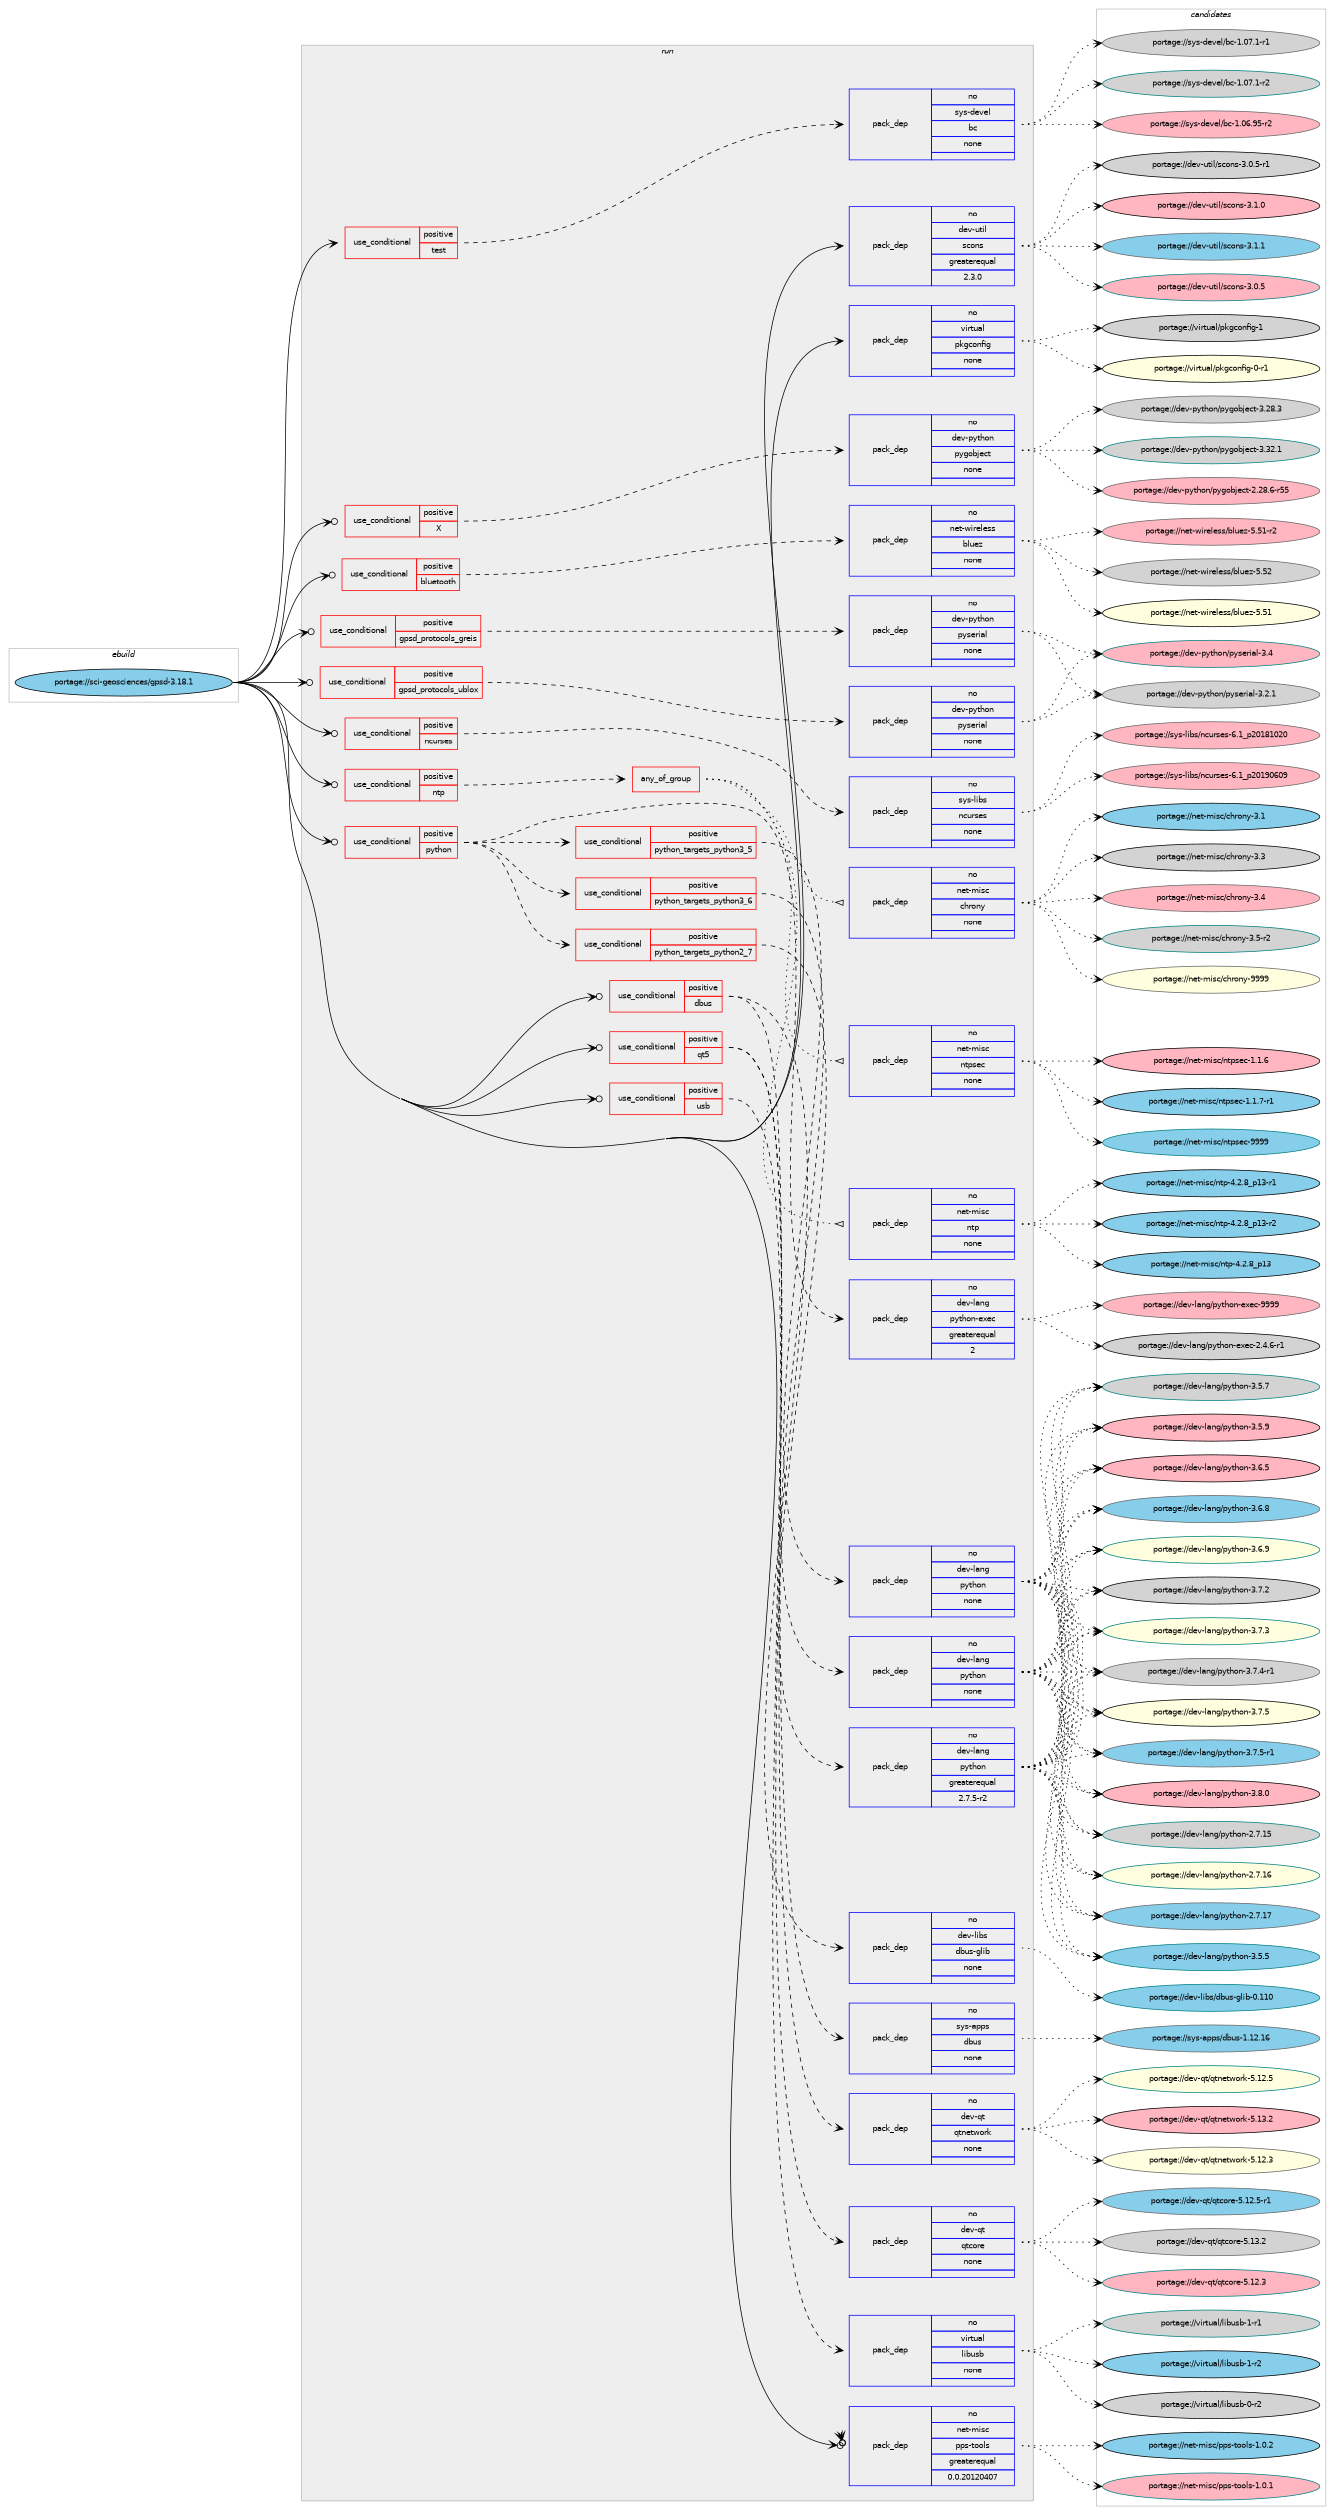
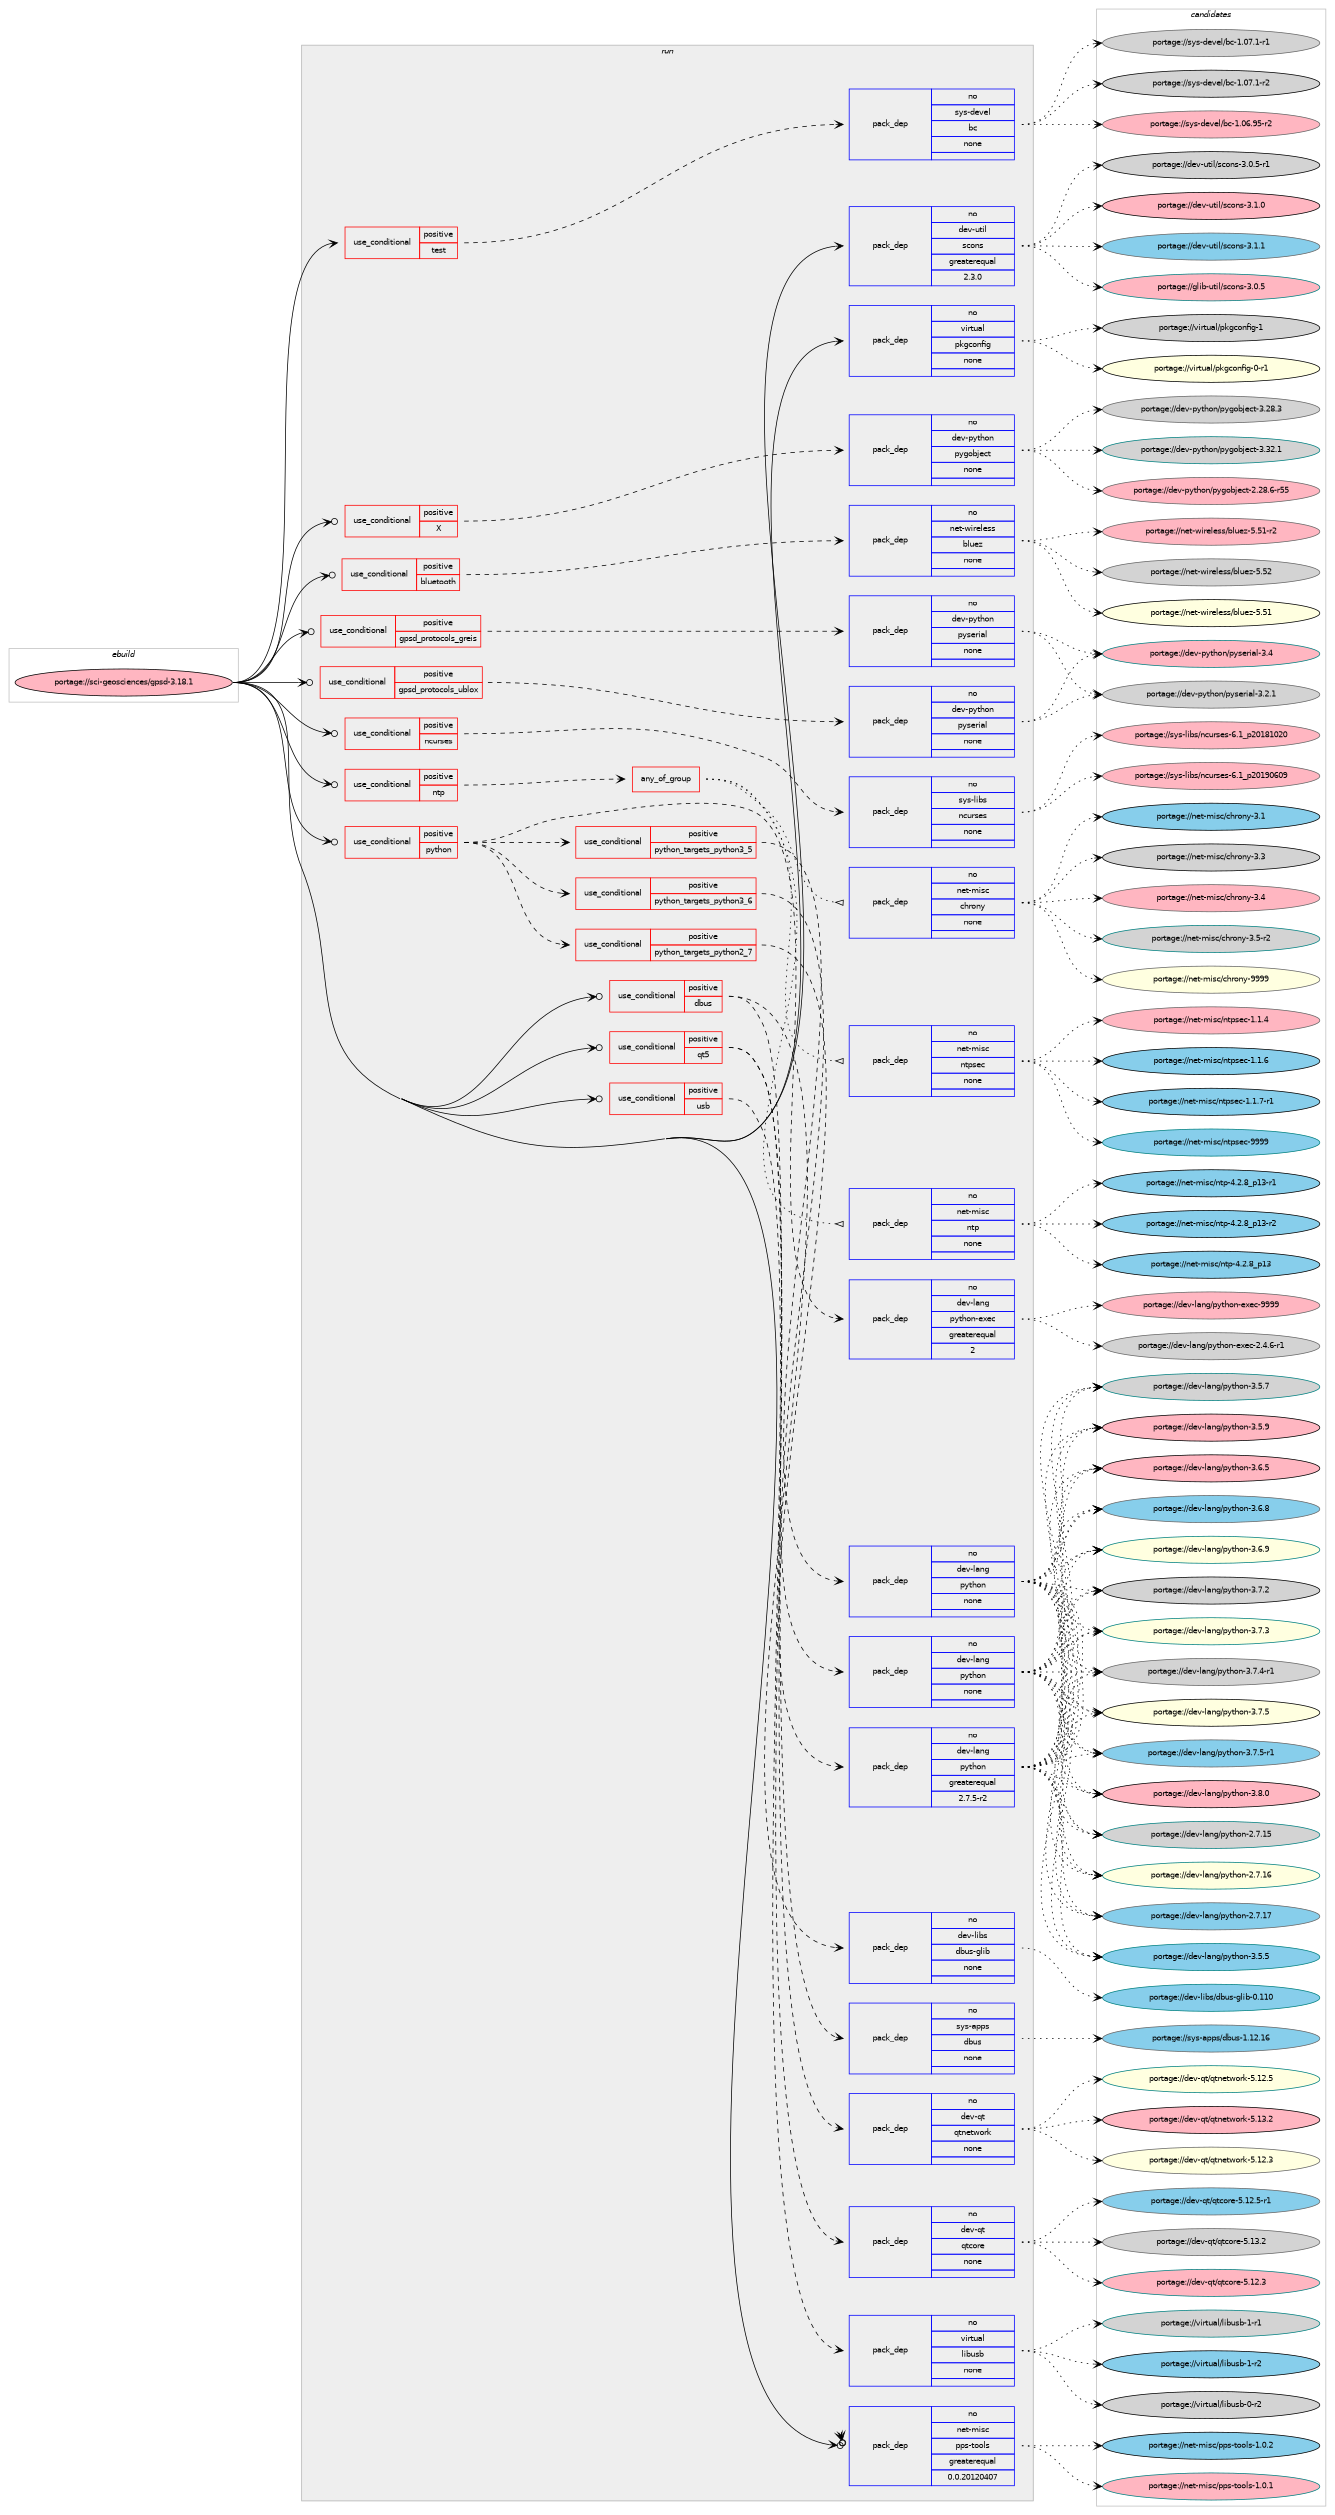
(1211, 84) -> (1211, 84)
(1211, 287) -> (1211, 287)
(124, 683) -> (124, 683)
none -> (1211, 1020)
(1211, 1061) -> (1211, 1061)
(1211, 1346) -> (1211, 1346)
